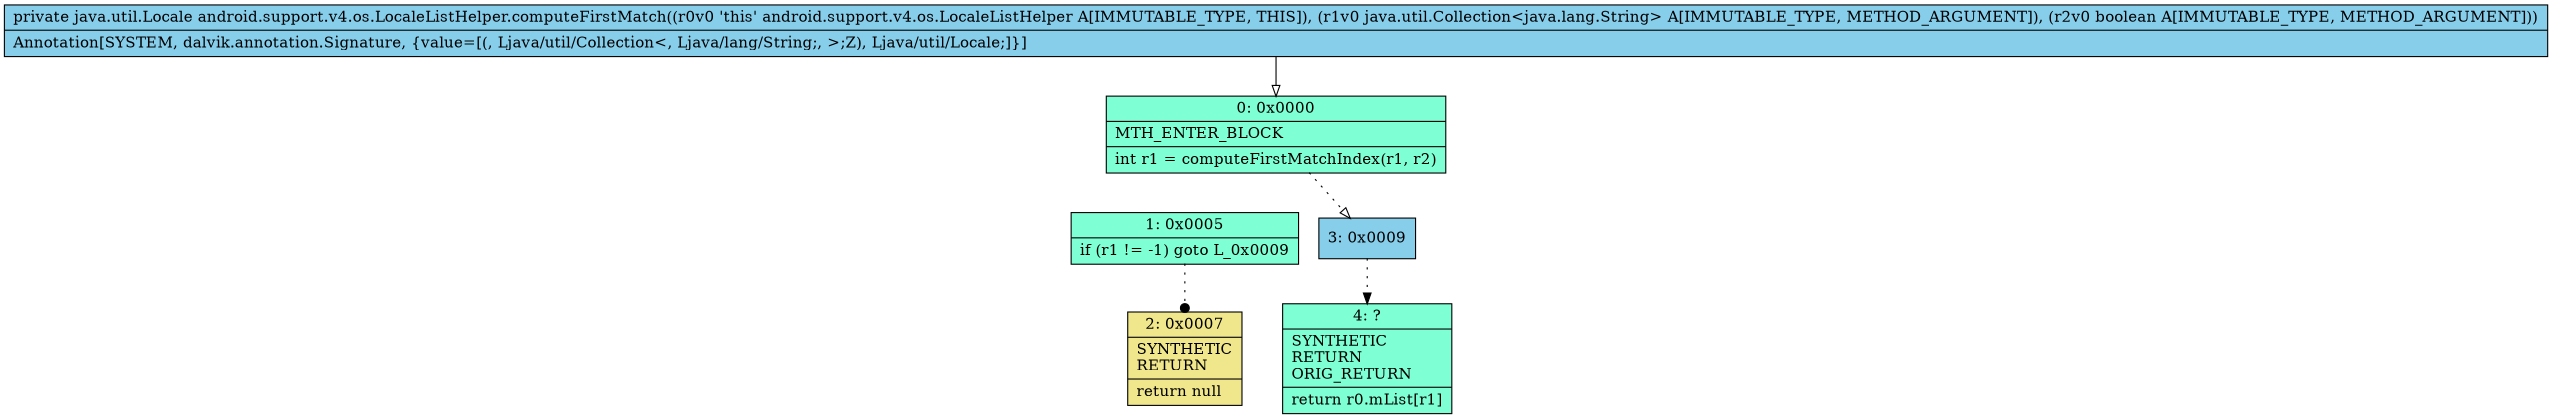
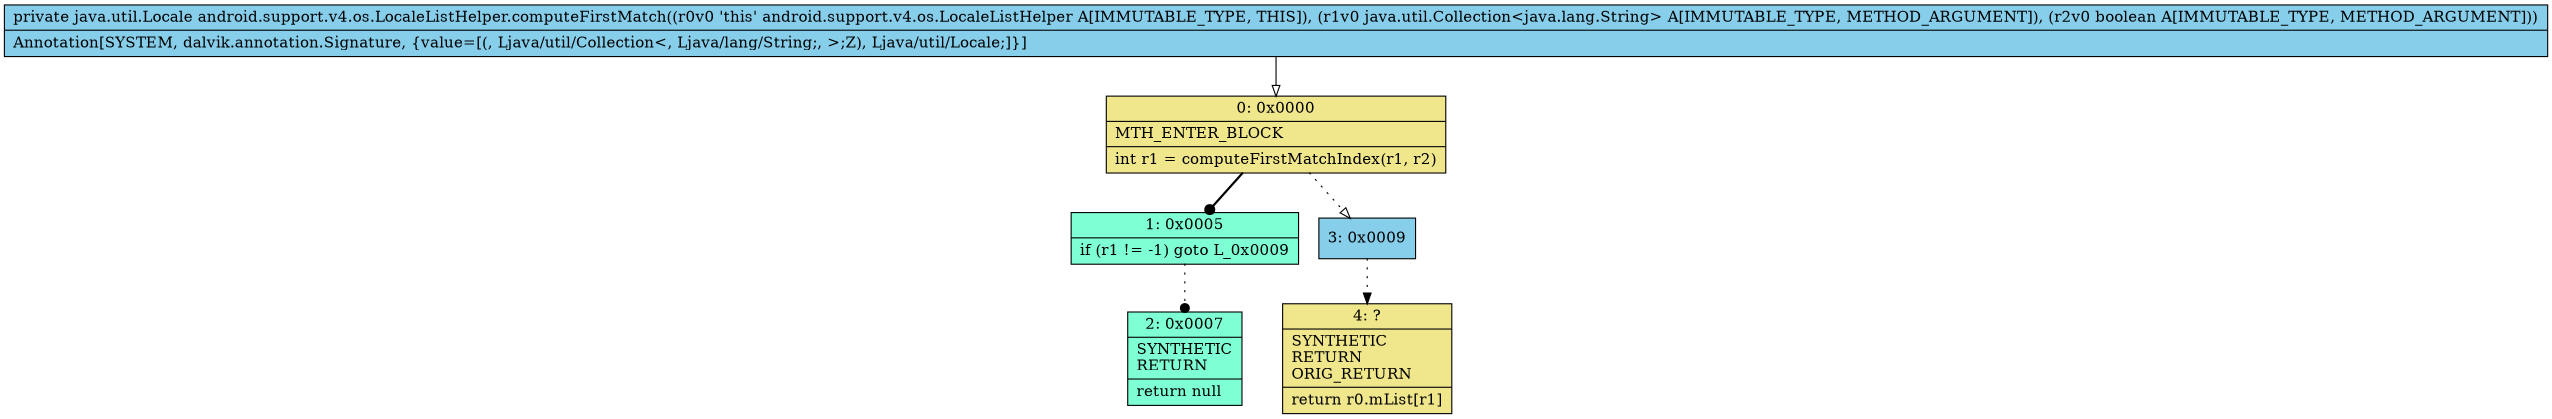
(1276, 135) -> (1276, 135)
none -> (1228, 189)
(1185, 359) -> (1185, 359)
(1367, 359) -> (1367, 359)
